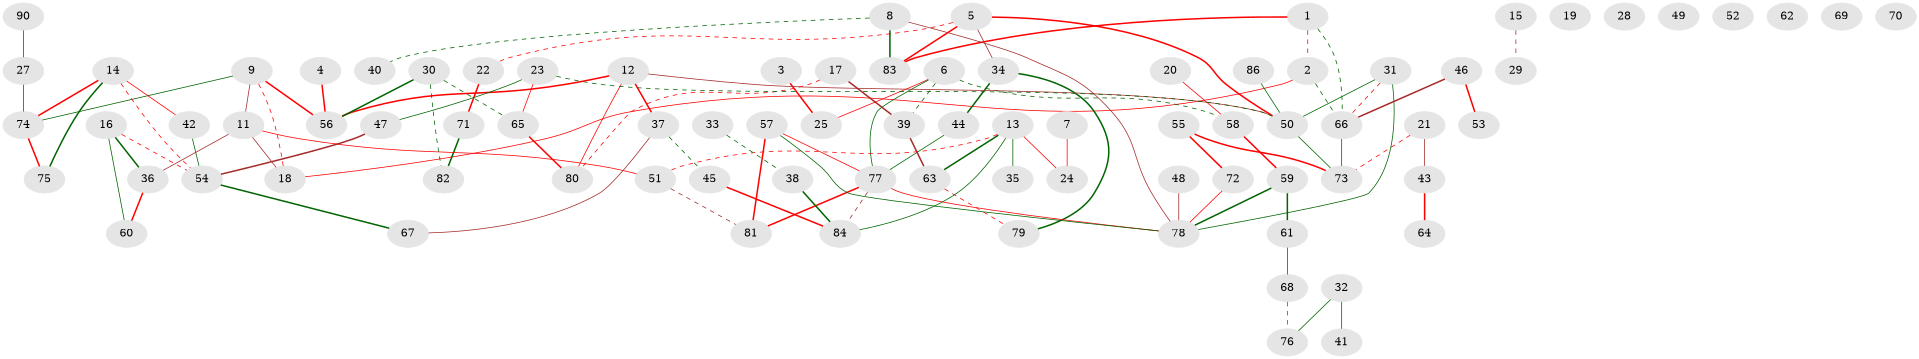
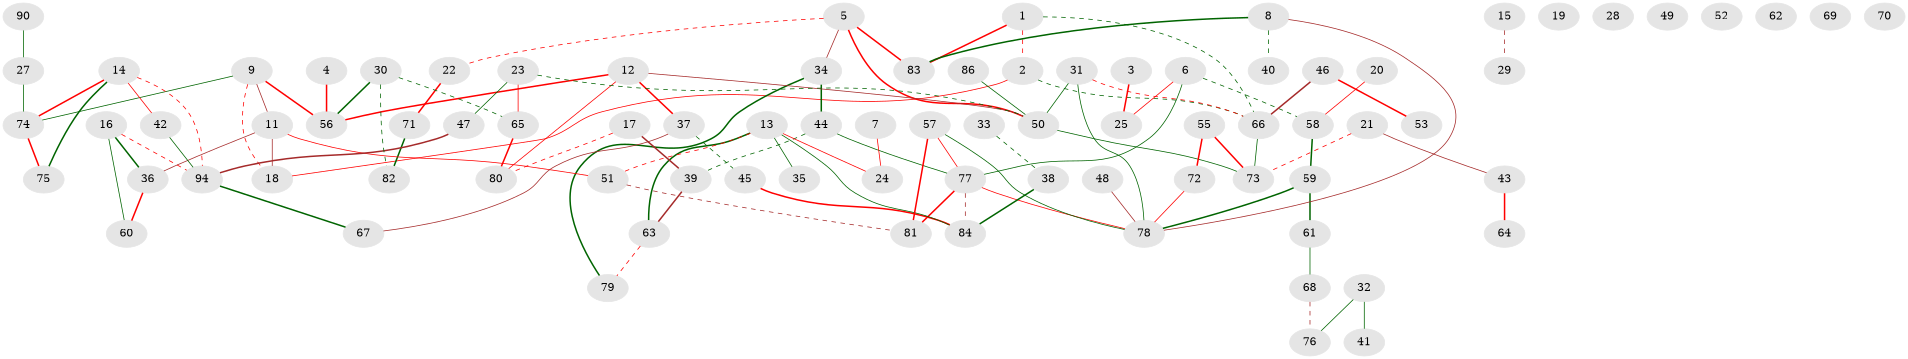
(925, 97) -> (756, 152)
(1254, 146) -> (1311, 158)
(202, 179) -> (202, 179)
